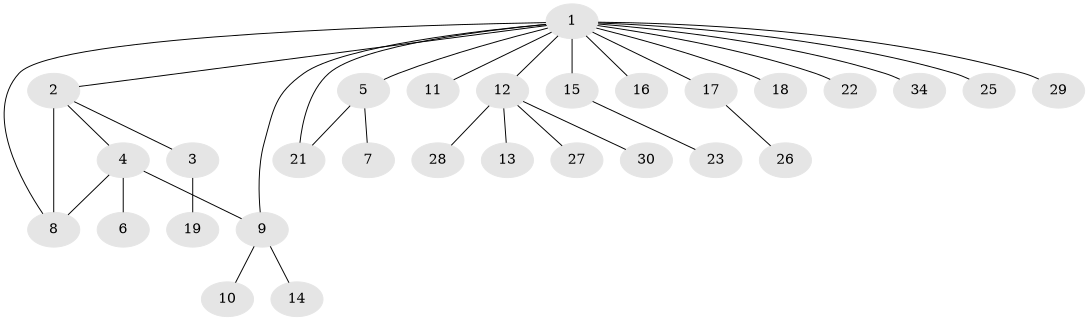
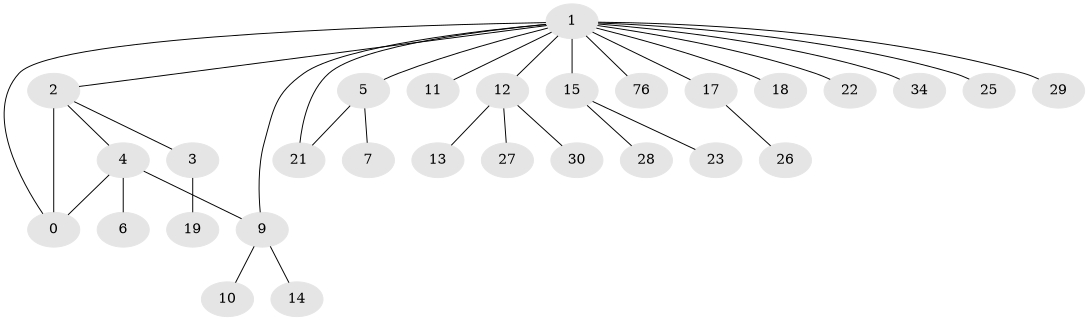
(642, 91) -> (642, 91)
(470, 125) -> (609, 126)
(54, 230) -> (54, 230)
